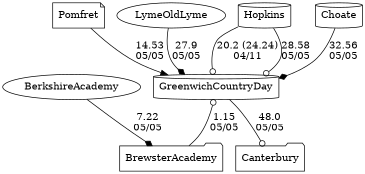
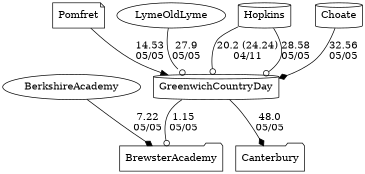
(168, 50) -> (168, 50)
(247, 119) -> (247, 119)
(204, 128) -> (167, 117)
